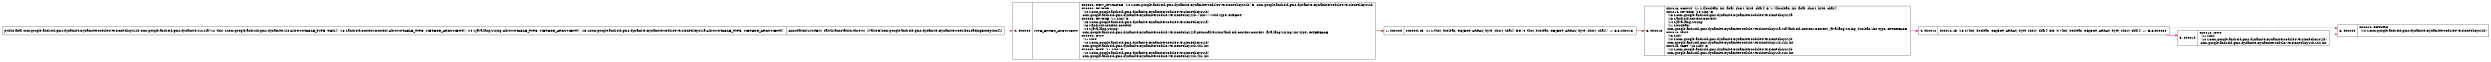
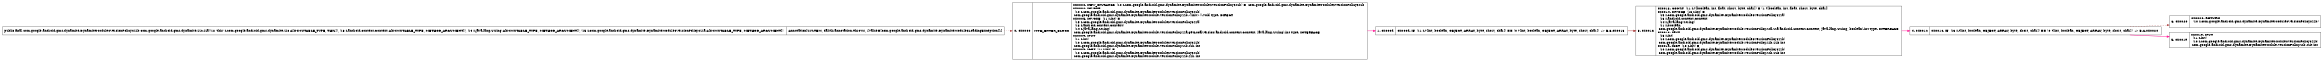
(1056, 31) -> (1052, 31)
(1379, 31) -> (1370, 31)
(2332, 34) -> none
